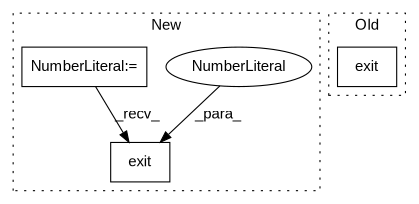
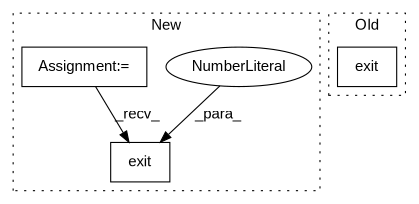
(84, 67) -> (84, 67)
